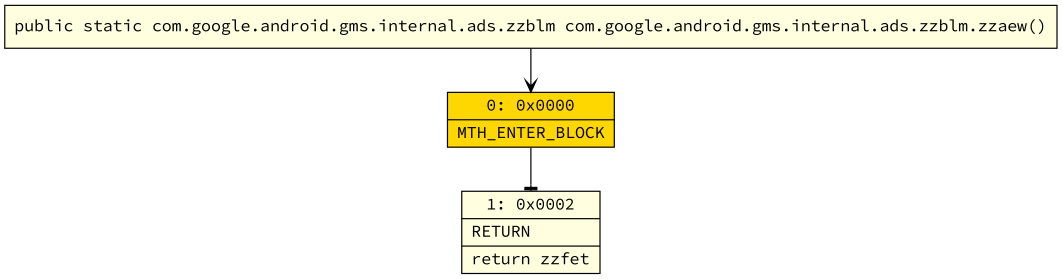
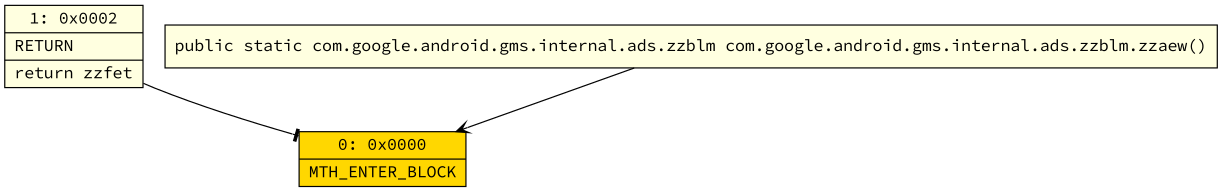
(531, 166) -> (217, 111)
